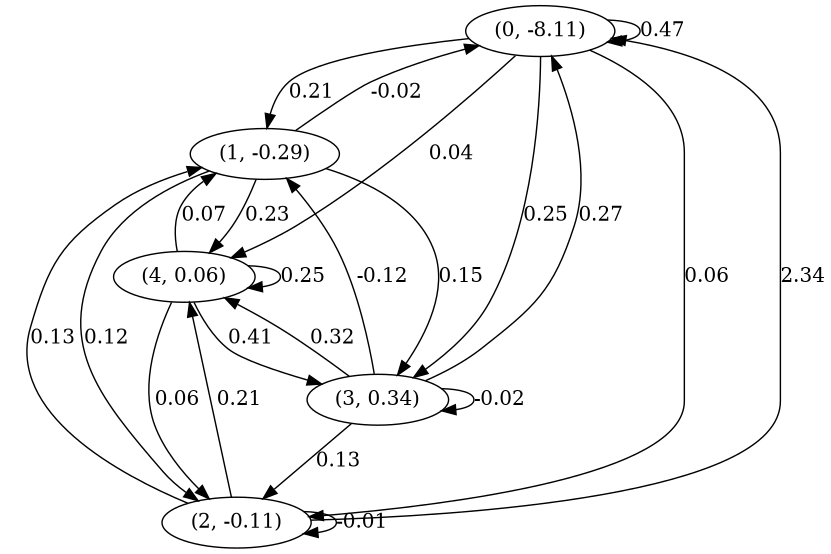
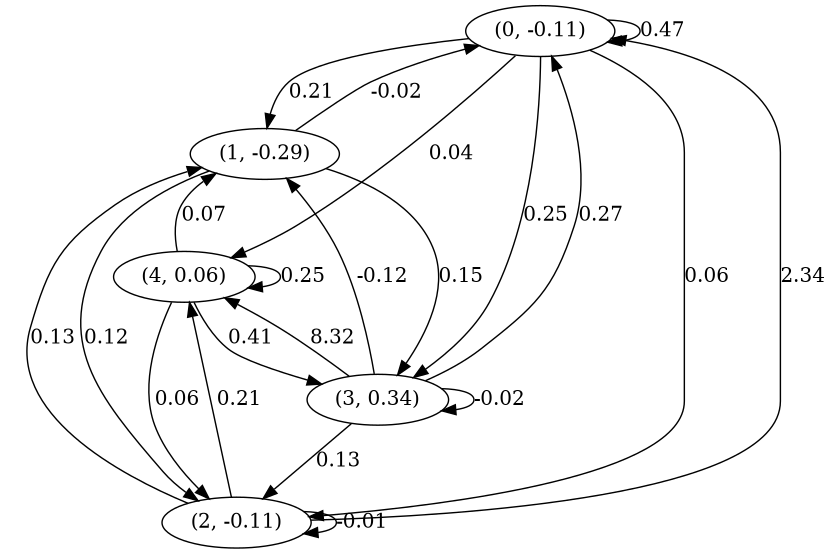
(540, 31) -> (540, 31)
(241, 213) -> none
(333, 338) -> (333, 338)
